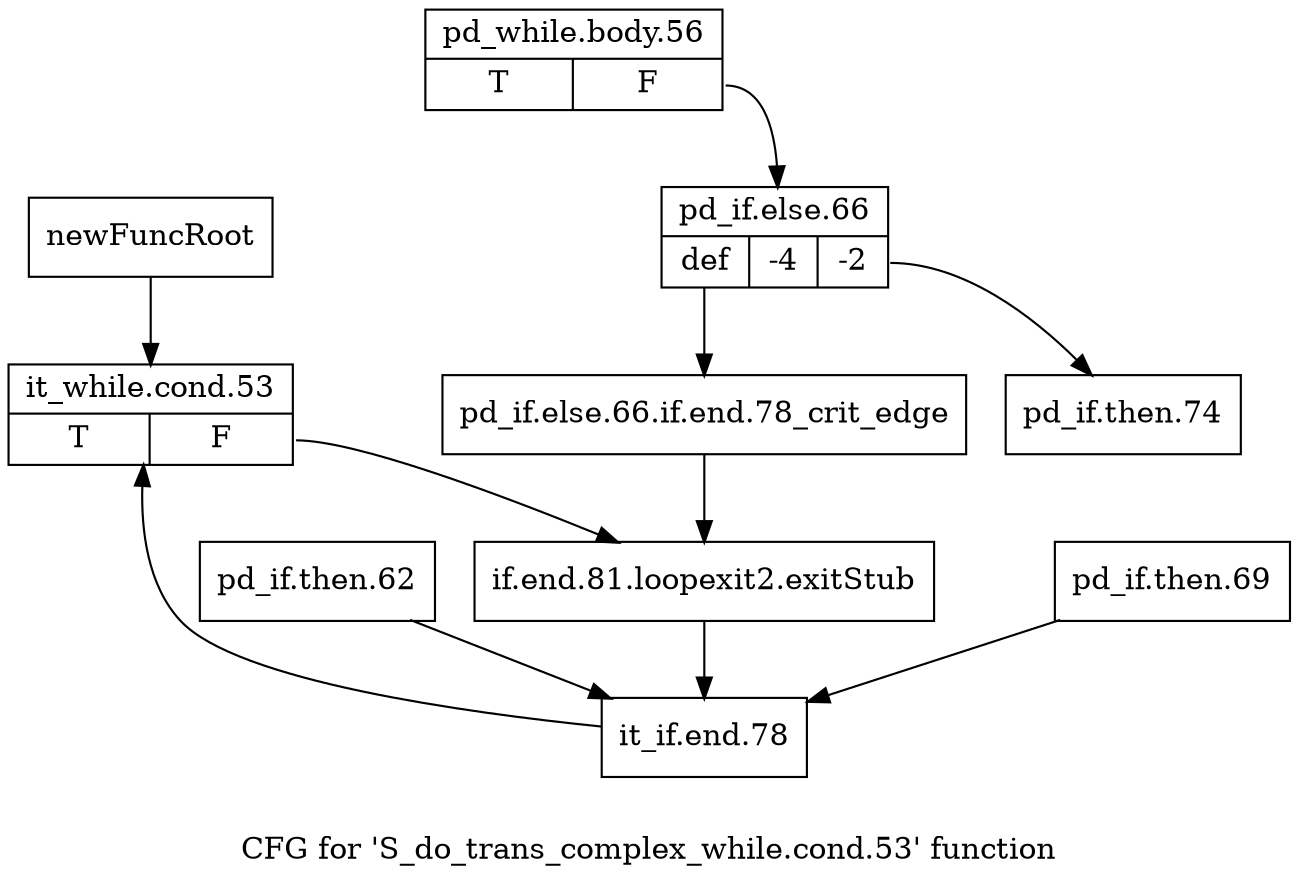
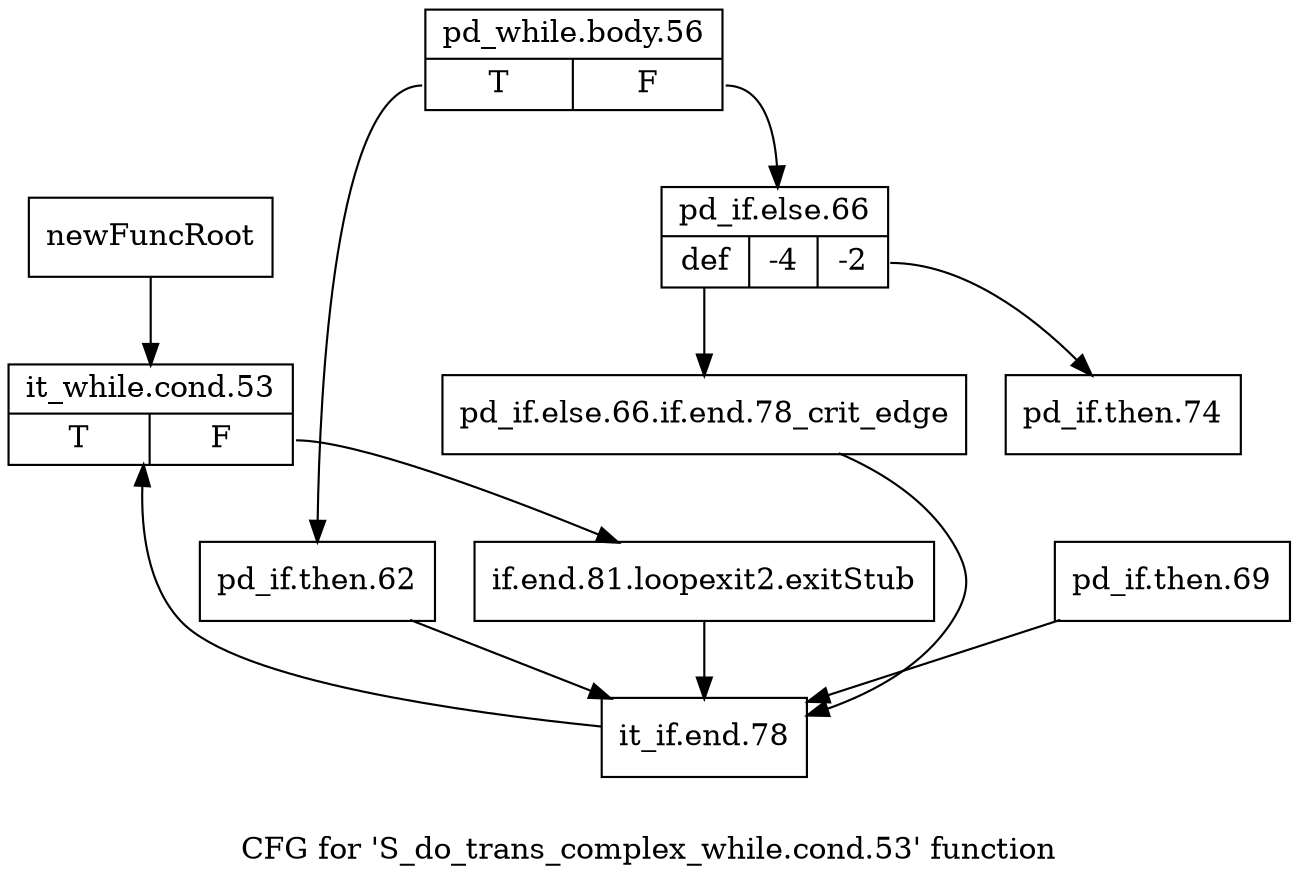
none -> (333, 288)
(704, 487) -> (966, 586)
